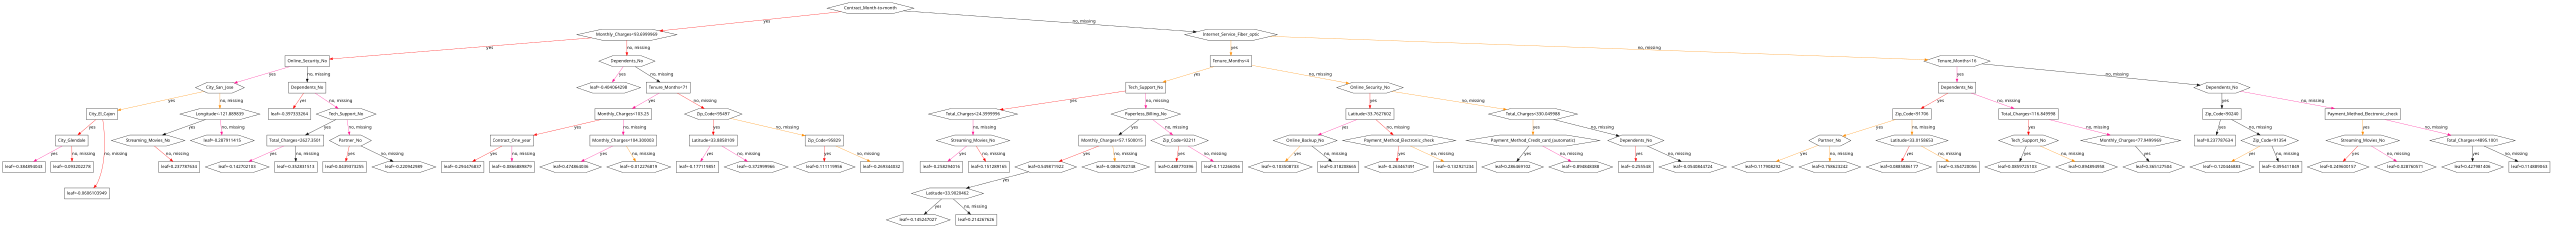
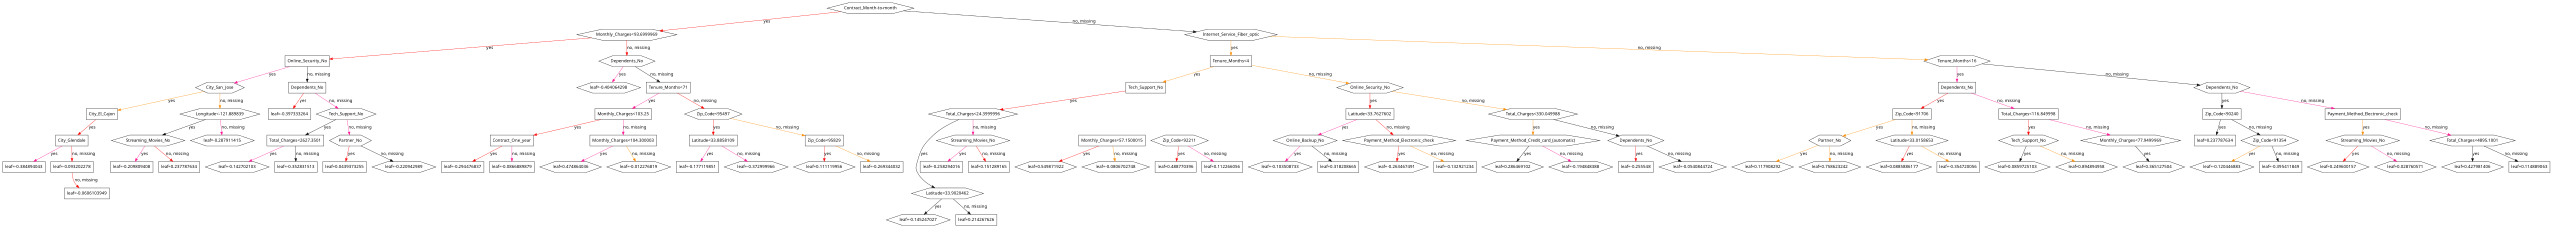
(1146, 114) -> none
(104, 153) -> (73, 180)
(1294, 153) -> (1294, 153)
none -> (132, 167)
(1581, 167) -> (1581, 167)
(999, 180) -> (923, 148)
